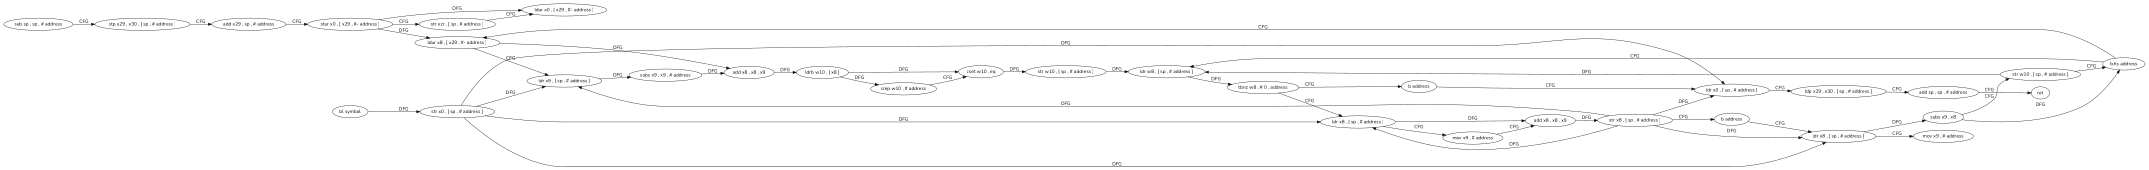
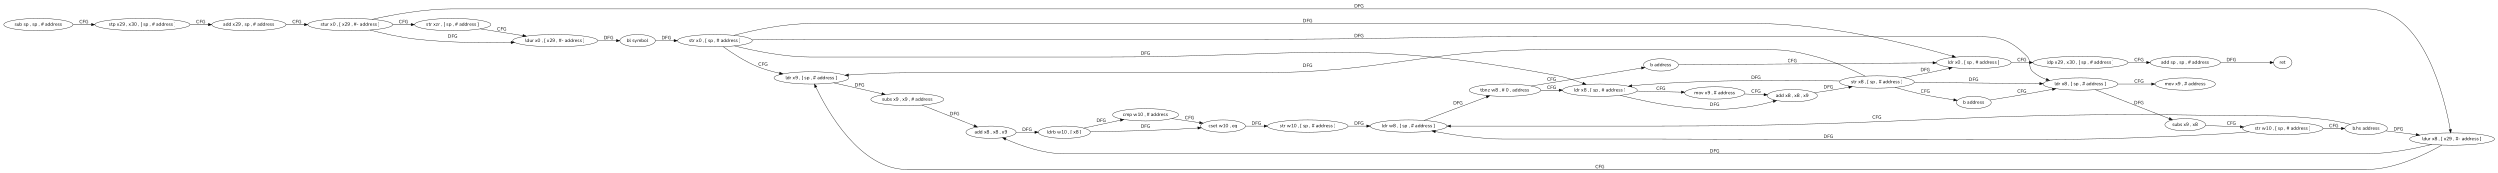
(1263, 27) -> (2399, 129)
none -> (607, 41)
(1989, 90) -> (2231, 60)
(511, 93) -> (763, 64)
(2048, 118) -> none
